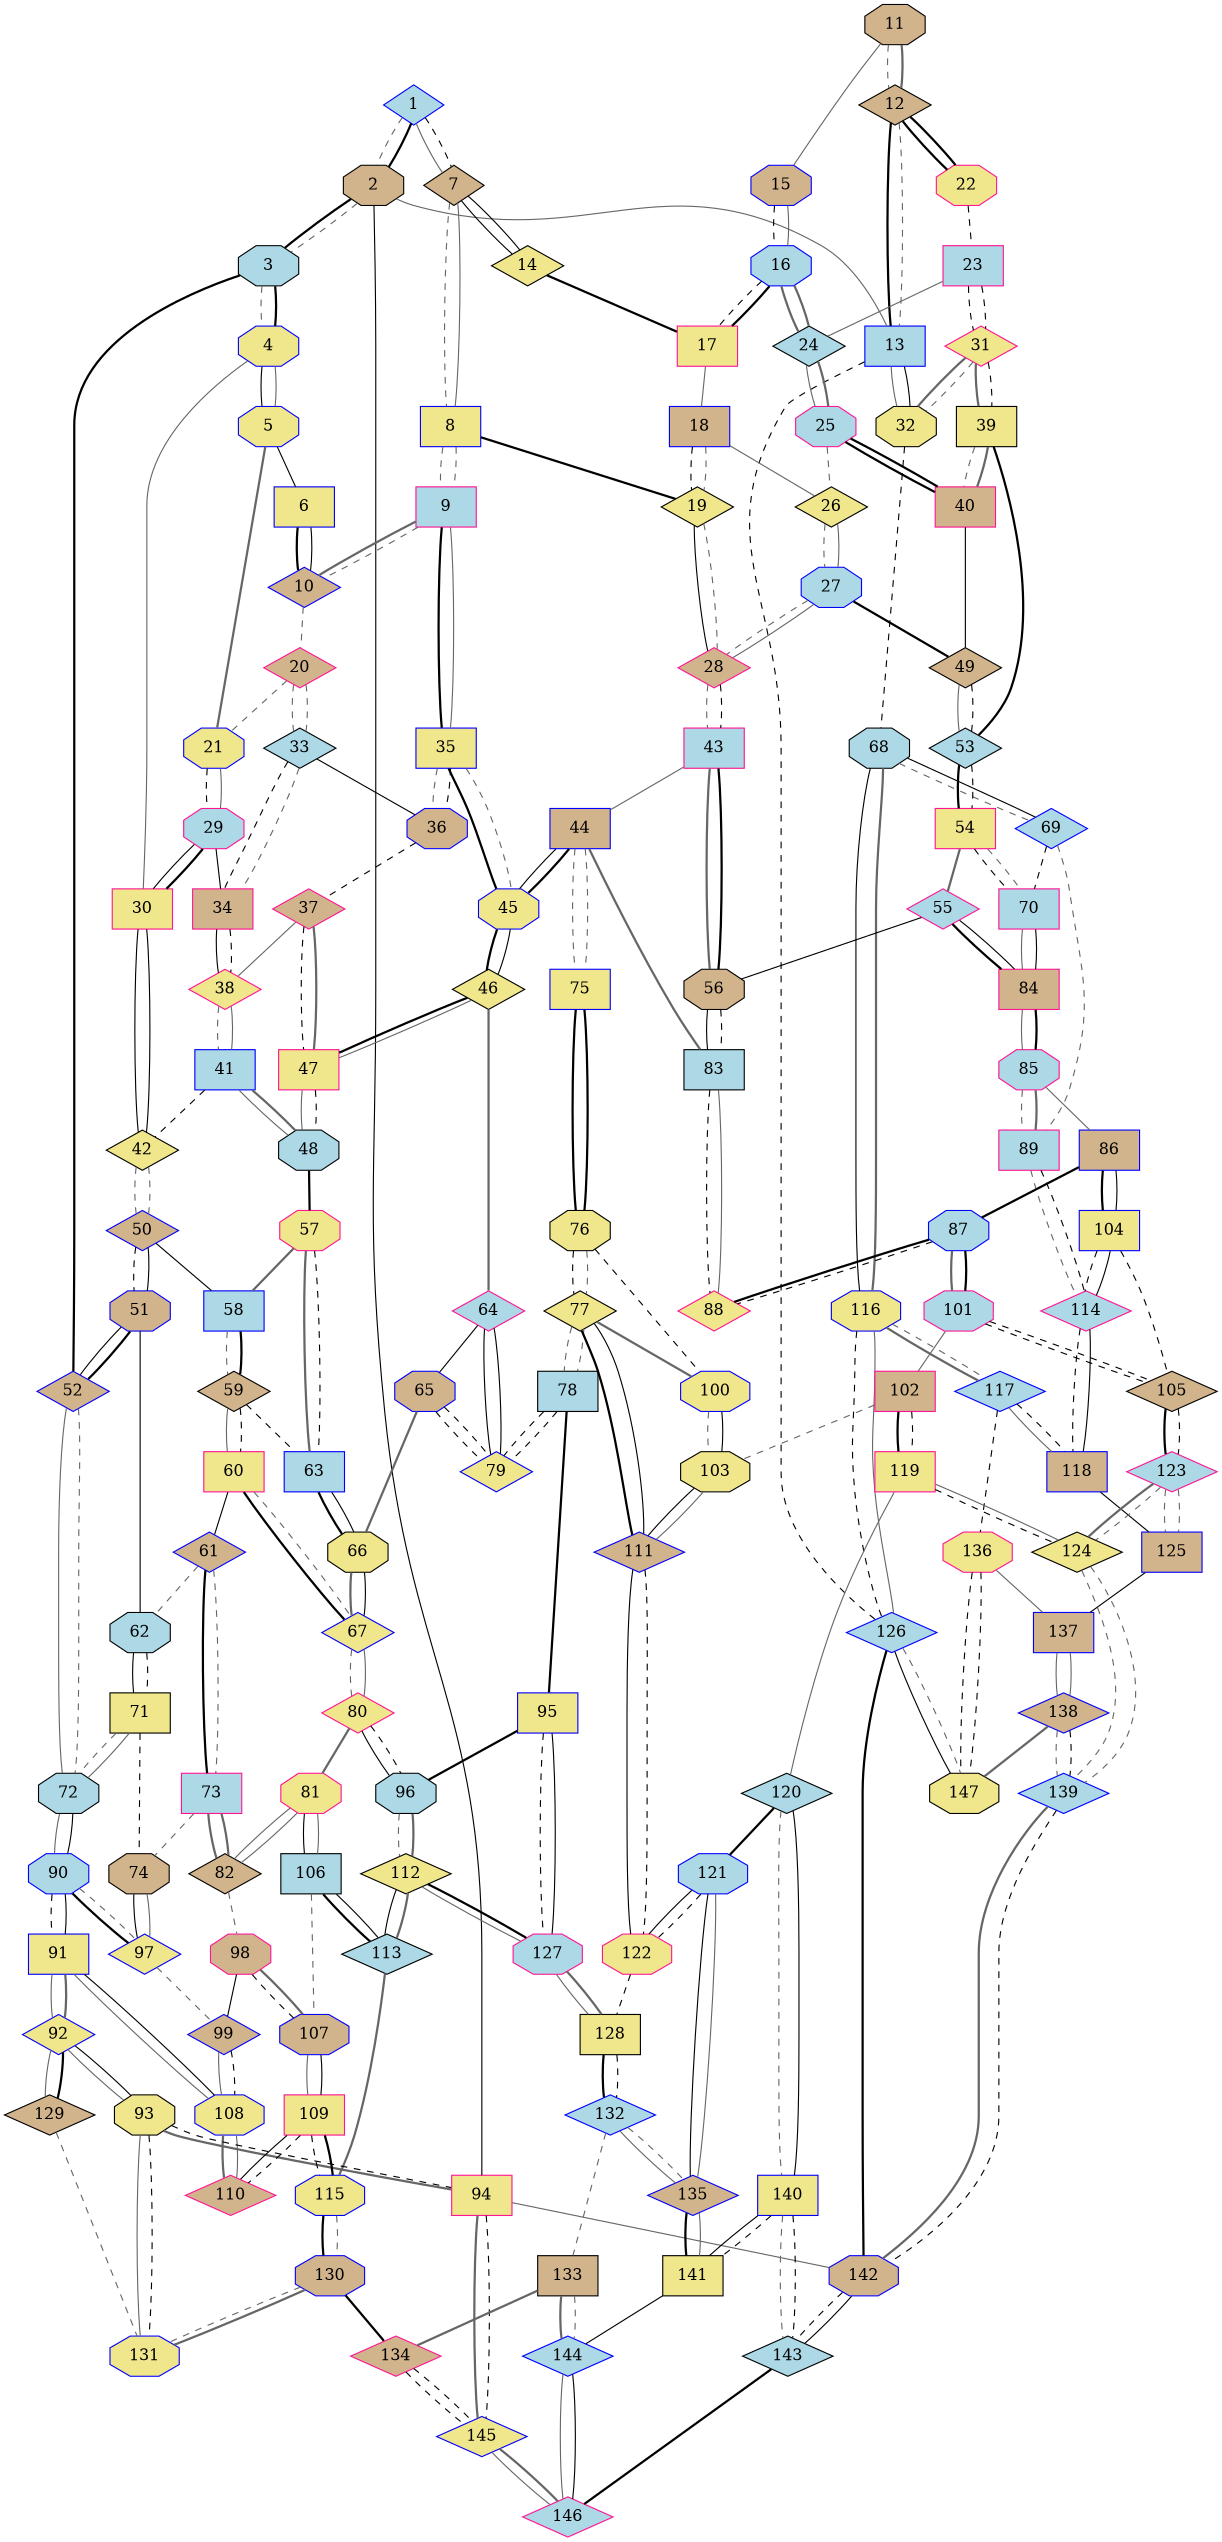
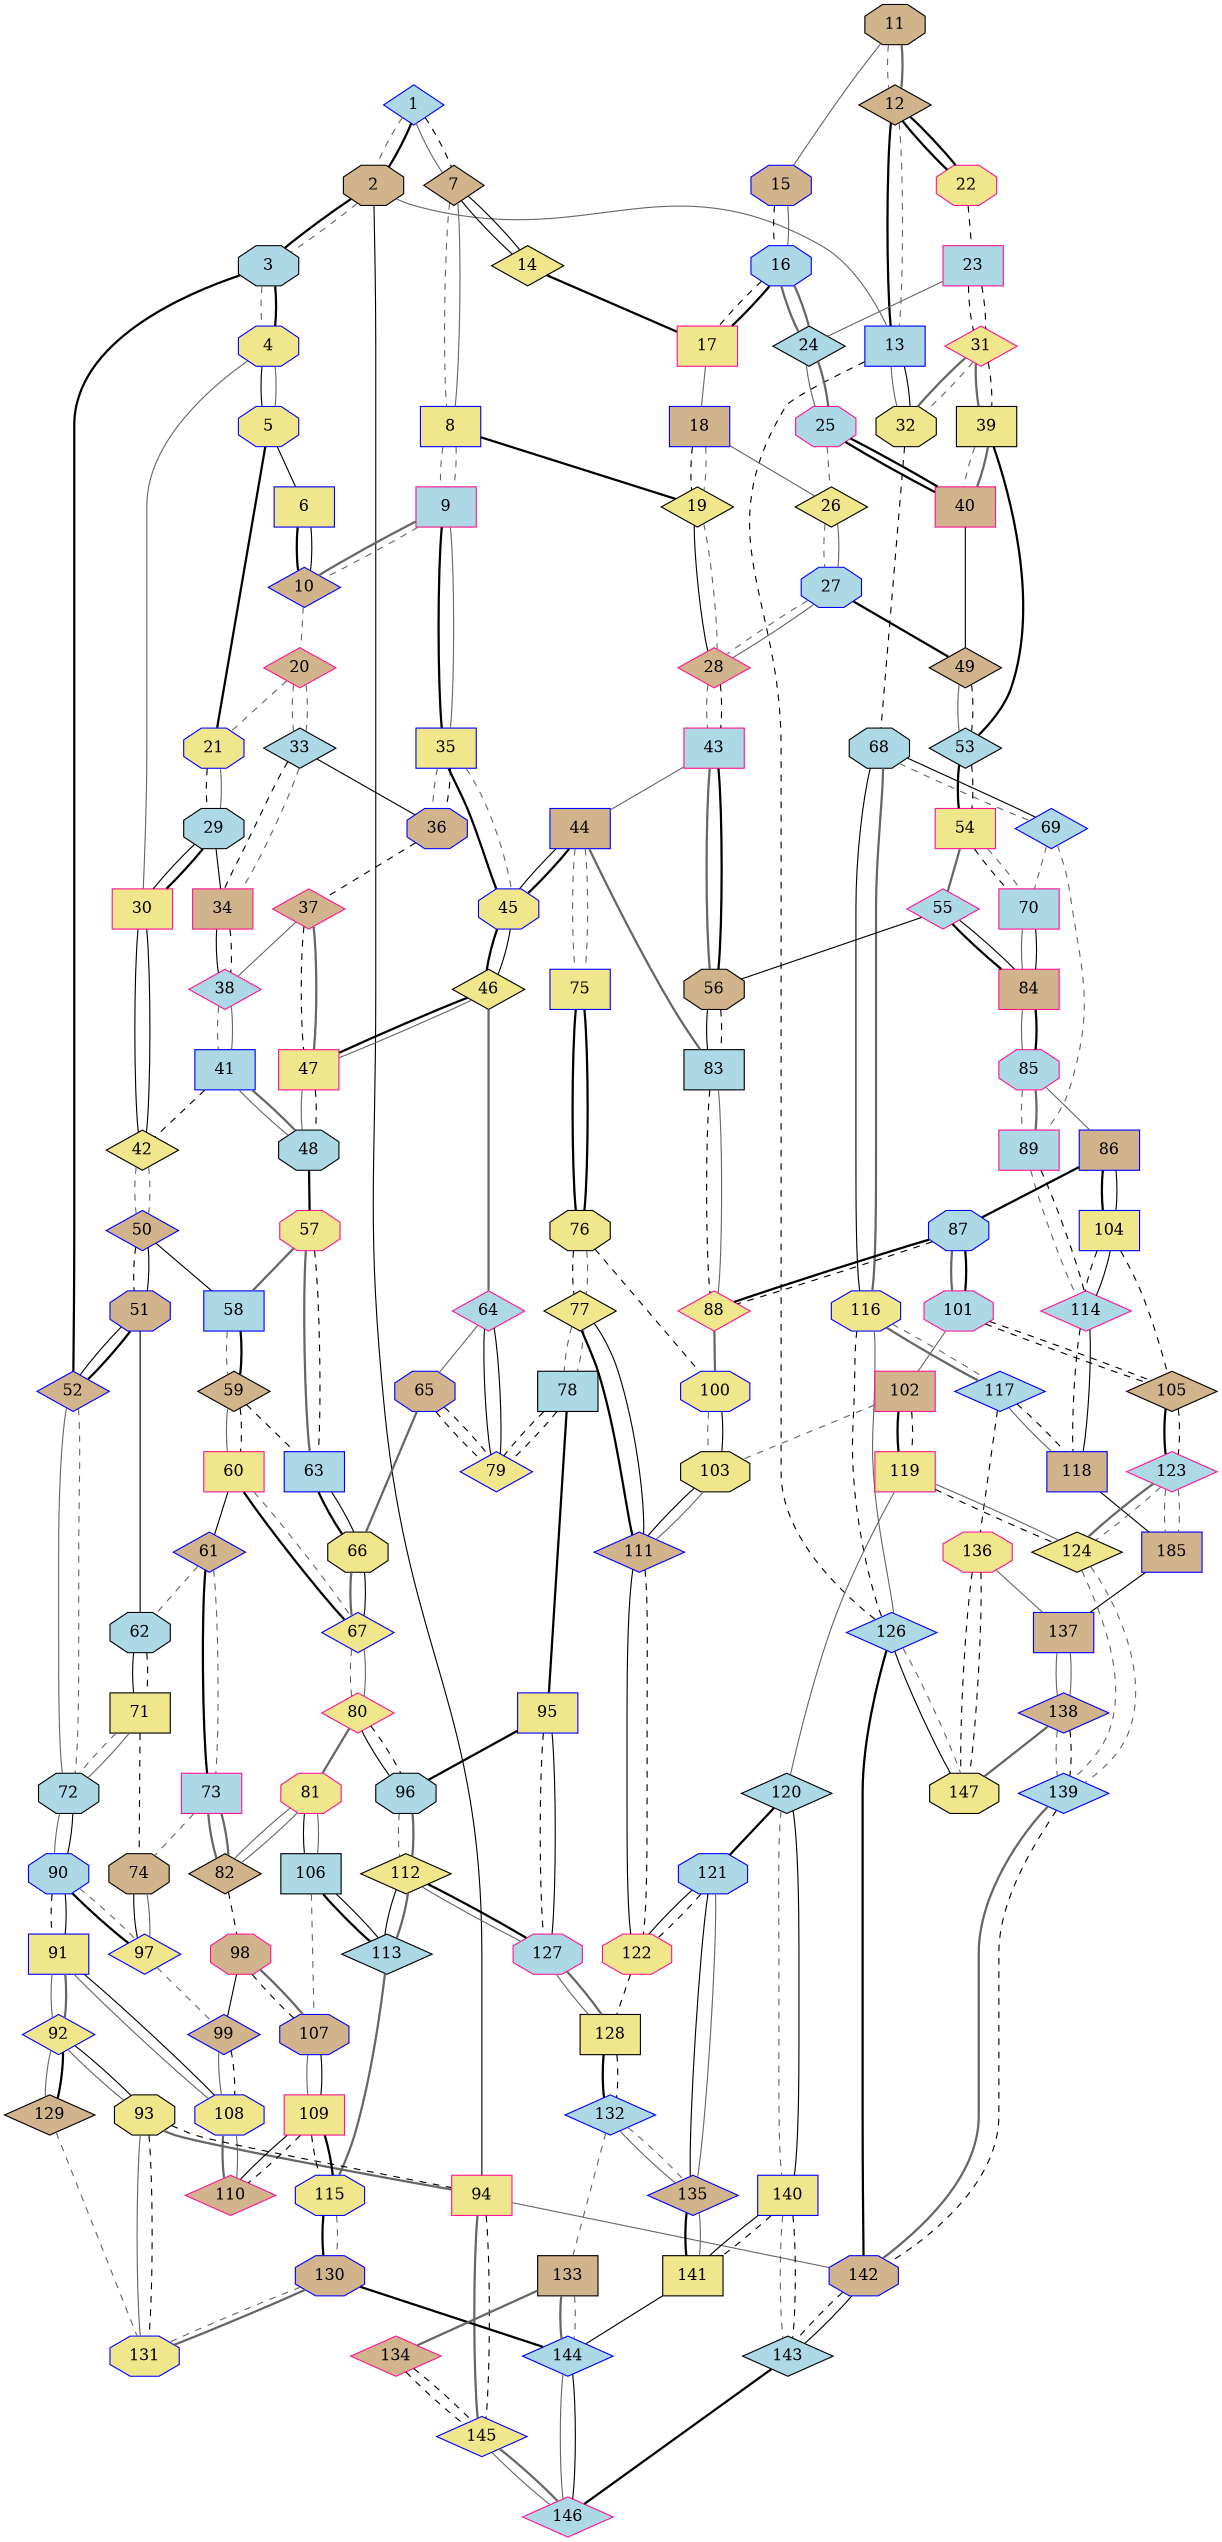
(241, 587) -> (241, 587)
(214, 829) -> (214, 829)
(1041, 868) -> (1041, 868)
(225, 989) -> (225, 989)
(459, 1349) -> (459, 1349)
(644, 1349) -> (715, 1351)
(1172, 1552) -> (1172, 1552)
(233, 1913) -> (233, 1913)
(365, 2318) -> (452, 2317)
